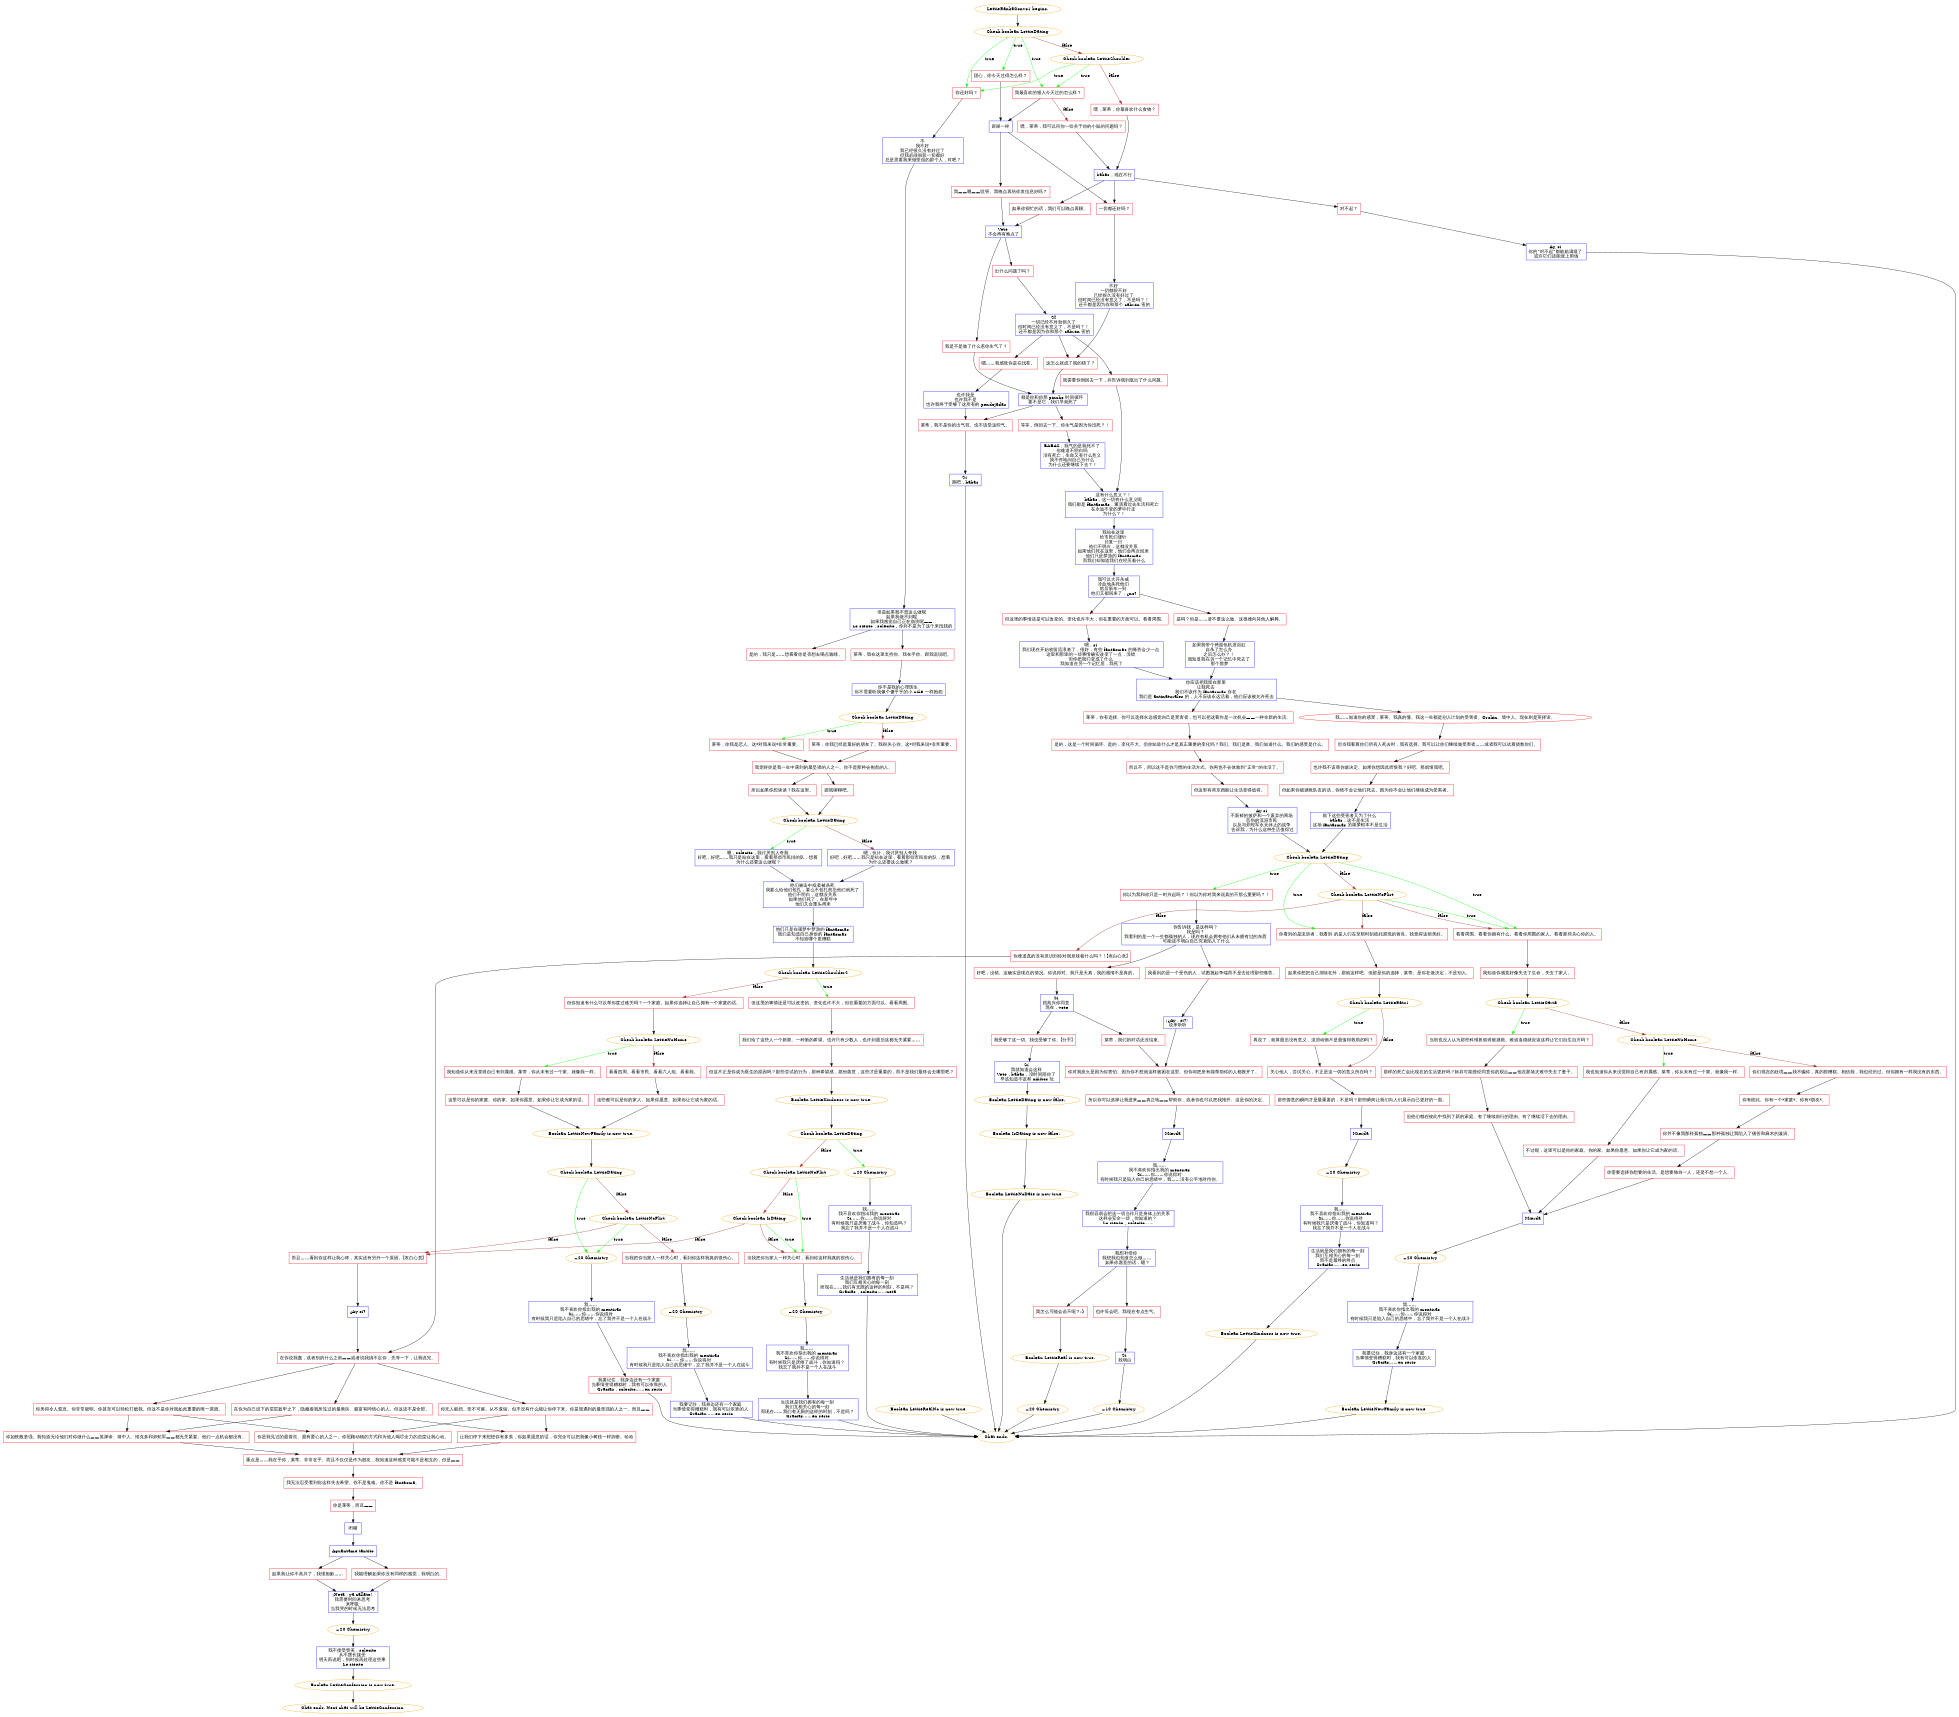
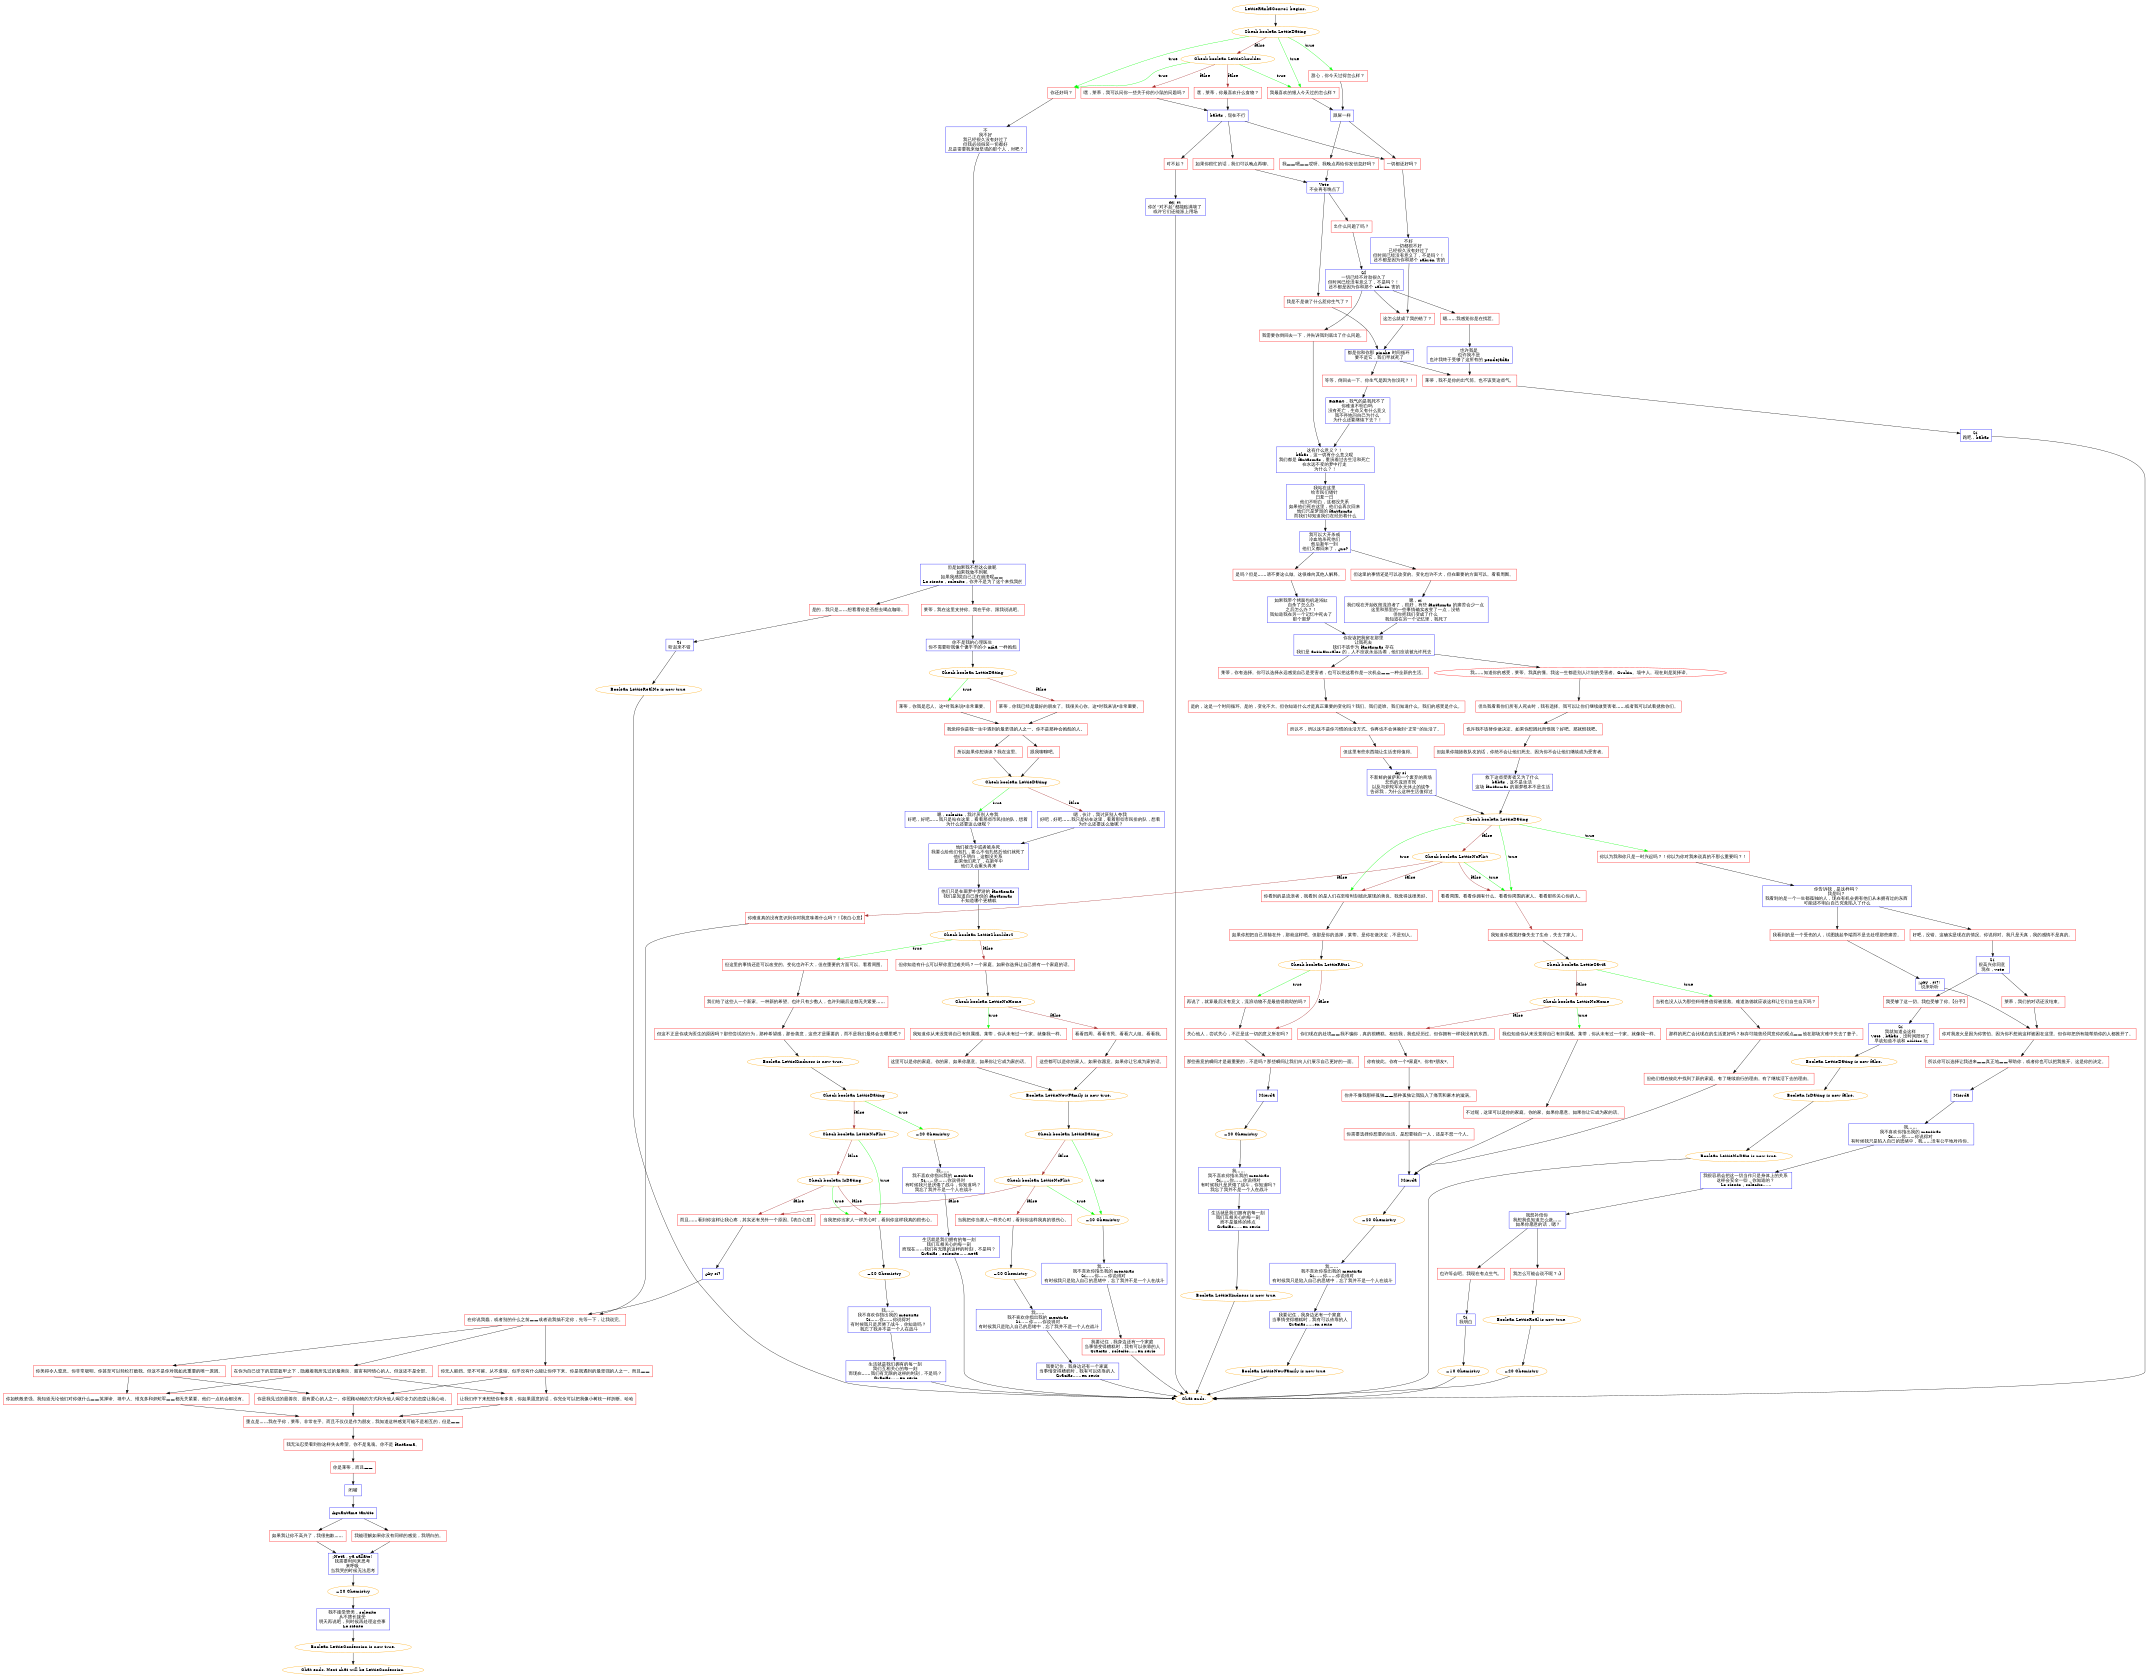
(1059, 108) -> (1185, 76)
none -> (680, 645)
(1528, 952) -> (1523, 914)
